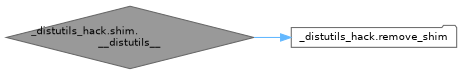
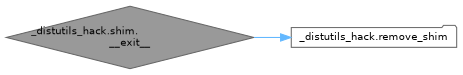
(130, 37) -> (130, 37)
